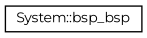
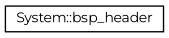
(74, 19) -> (84, 19)
